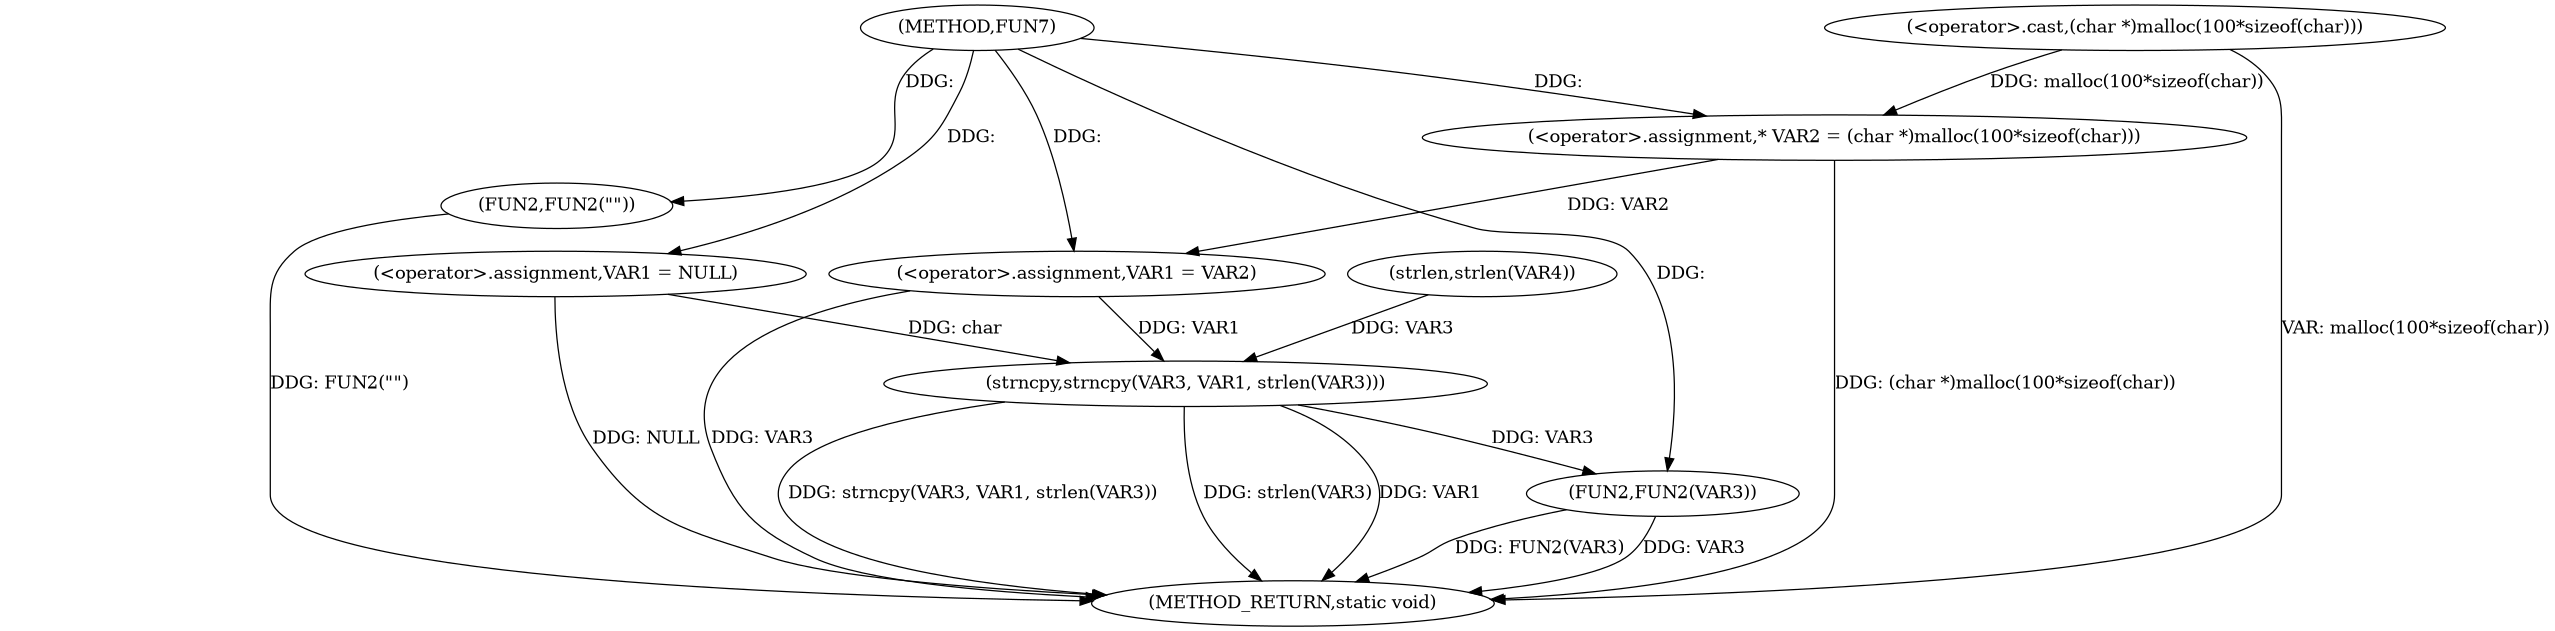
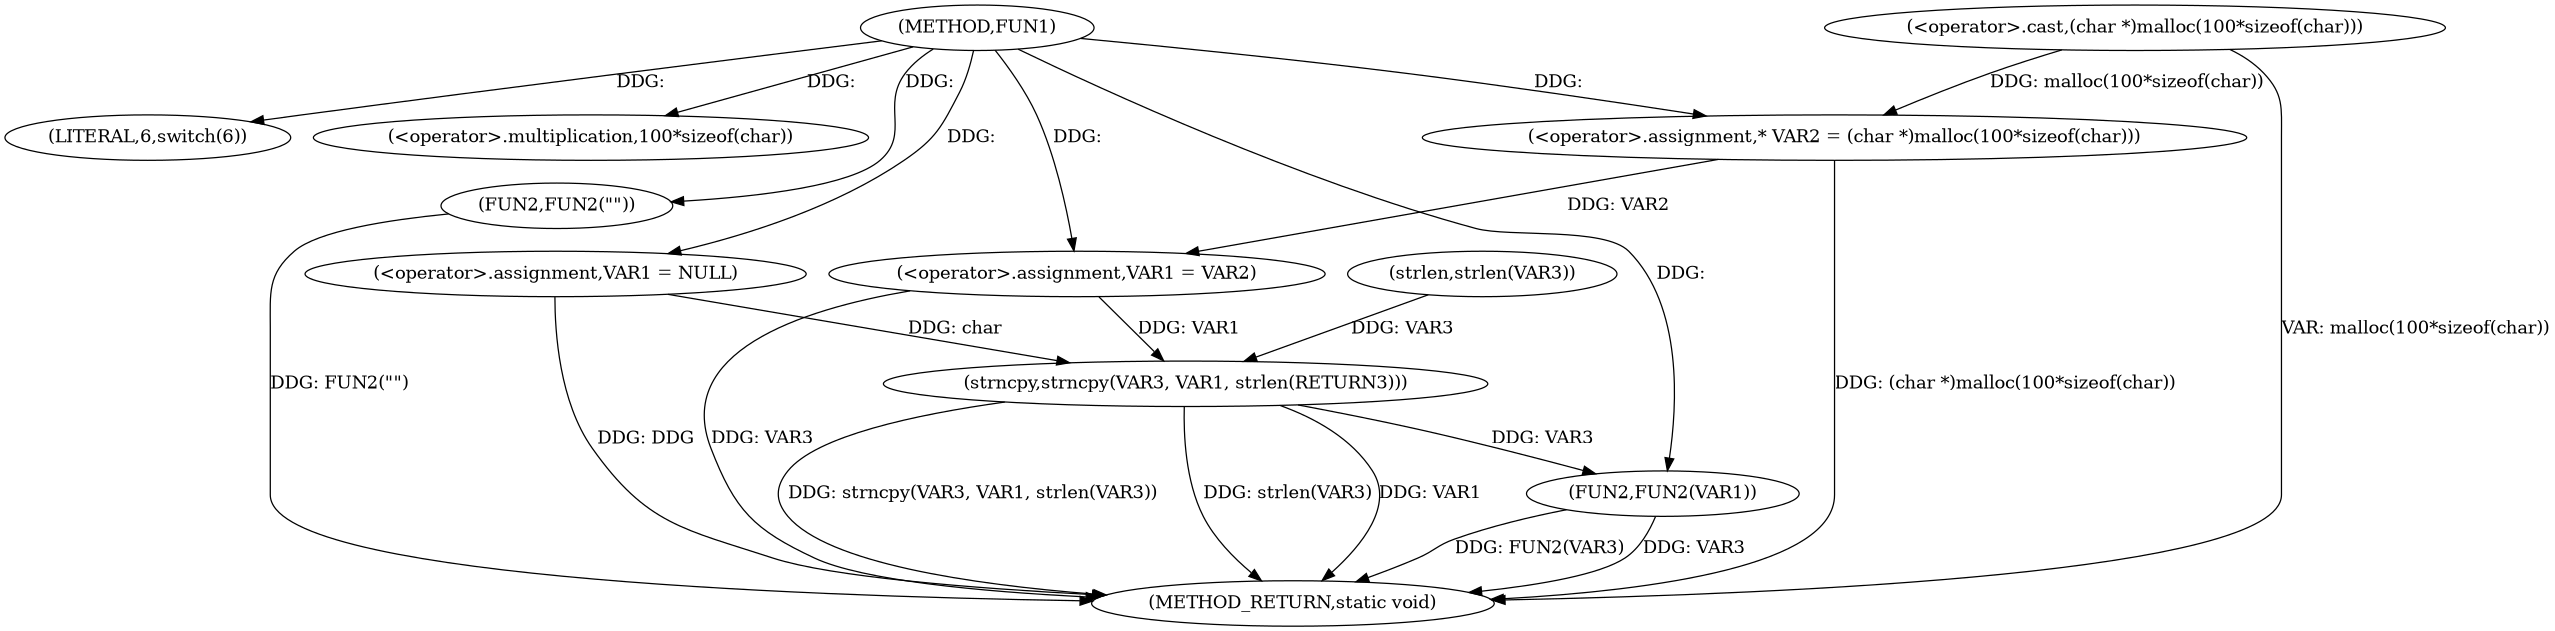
(977, 28) -> (977, 28)
none -> (148, 138)
none -> (591, 138)
(1482, 274) -> (1482, 274)
(1186, 384) -> (1186, 384)
(646, 439) -> (646, 439)
(1663, 494) -> (1663, 494)
